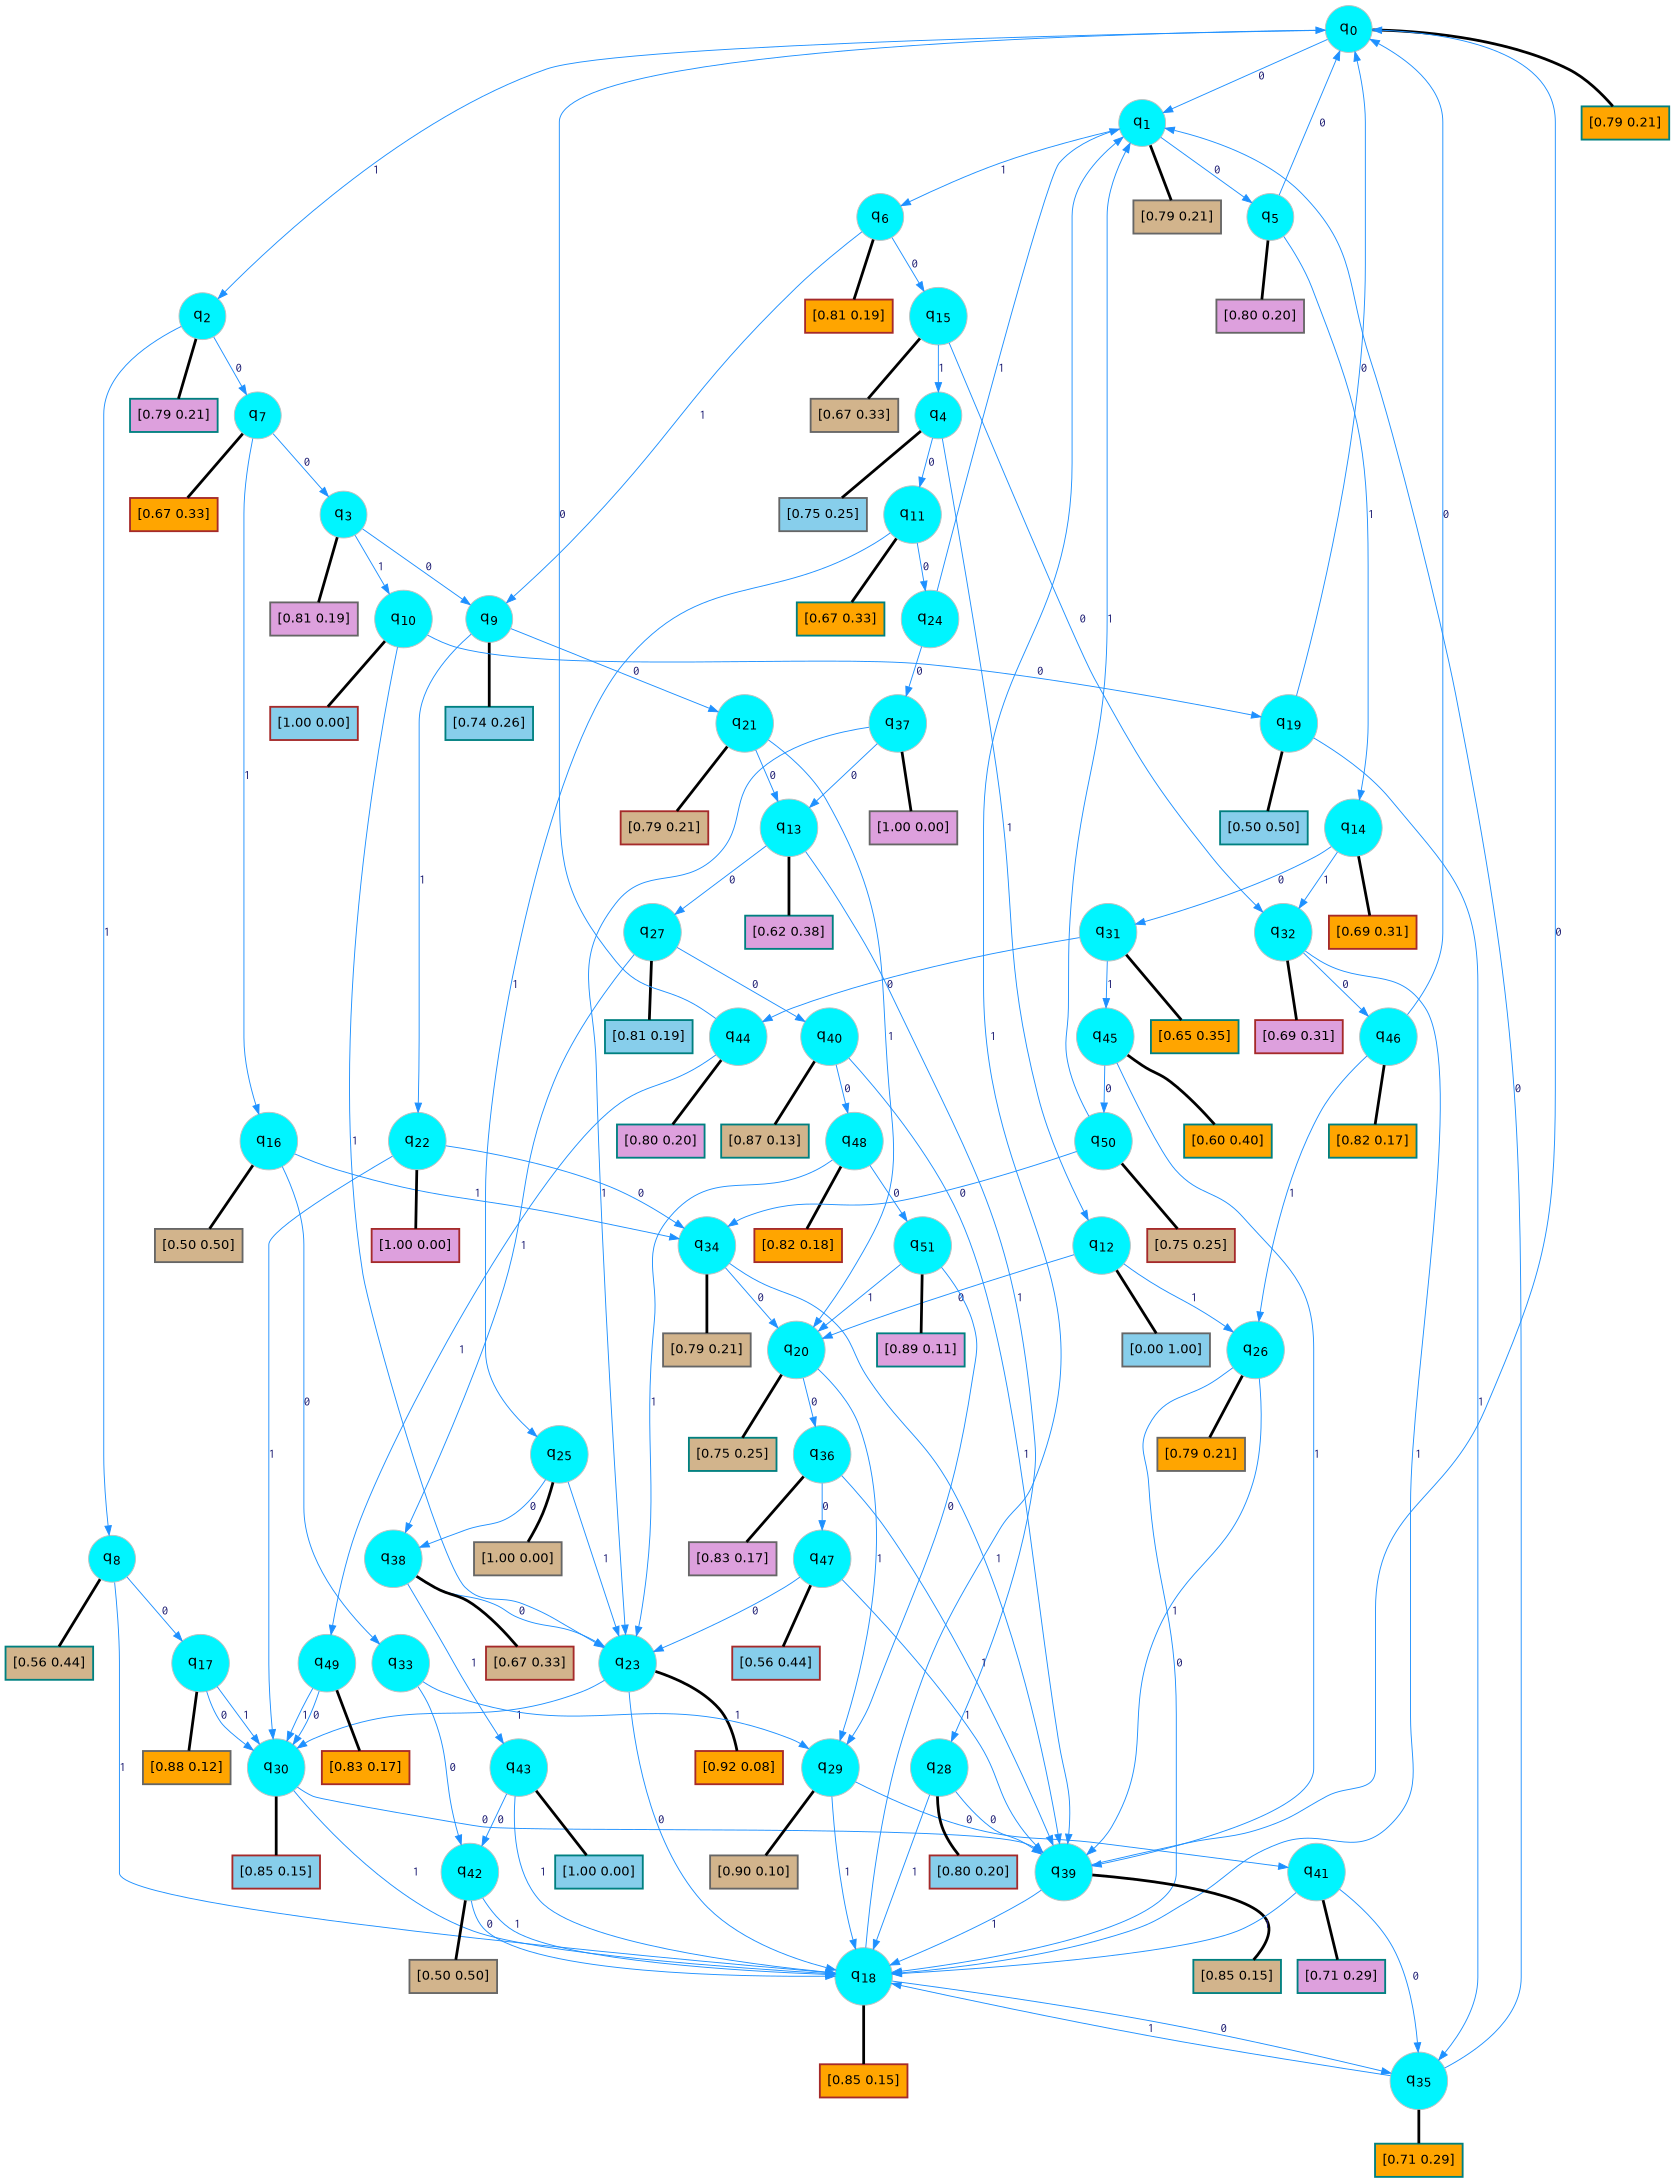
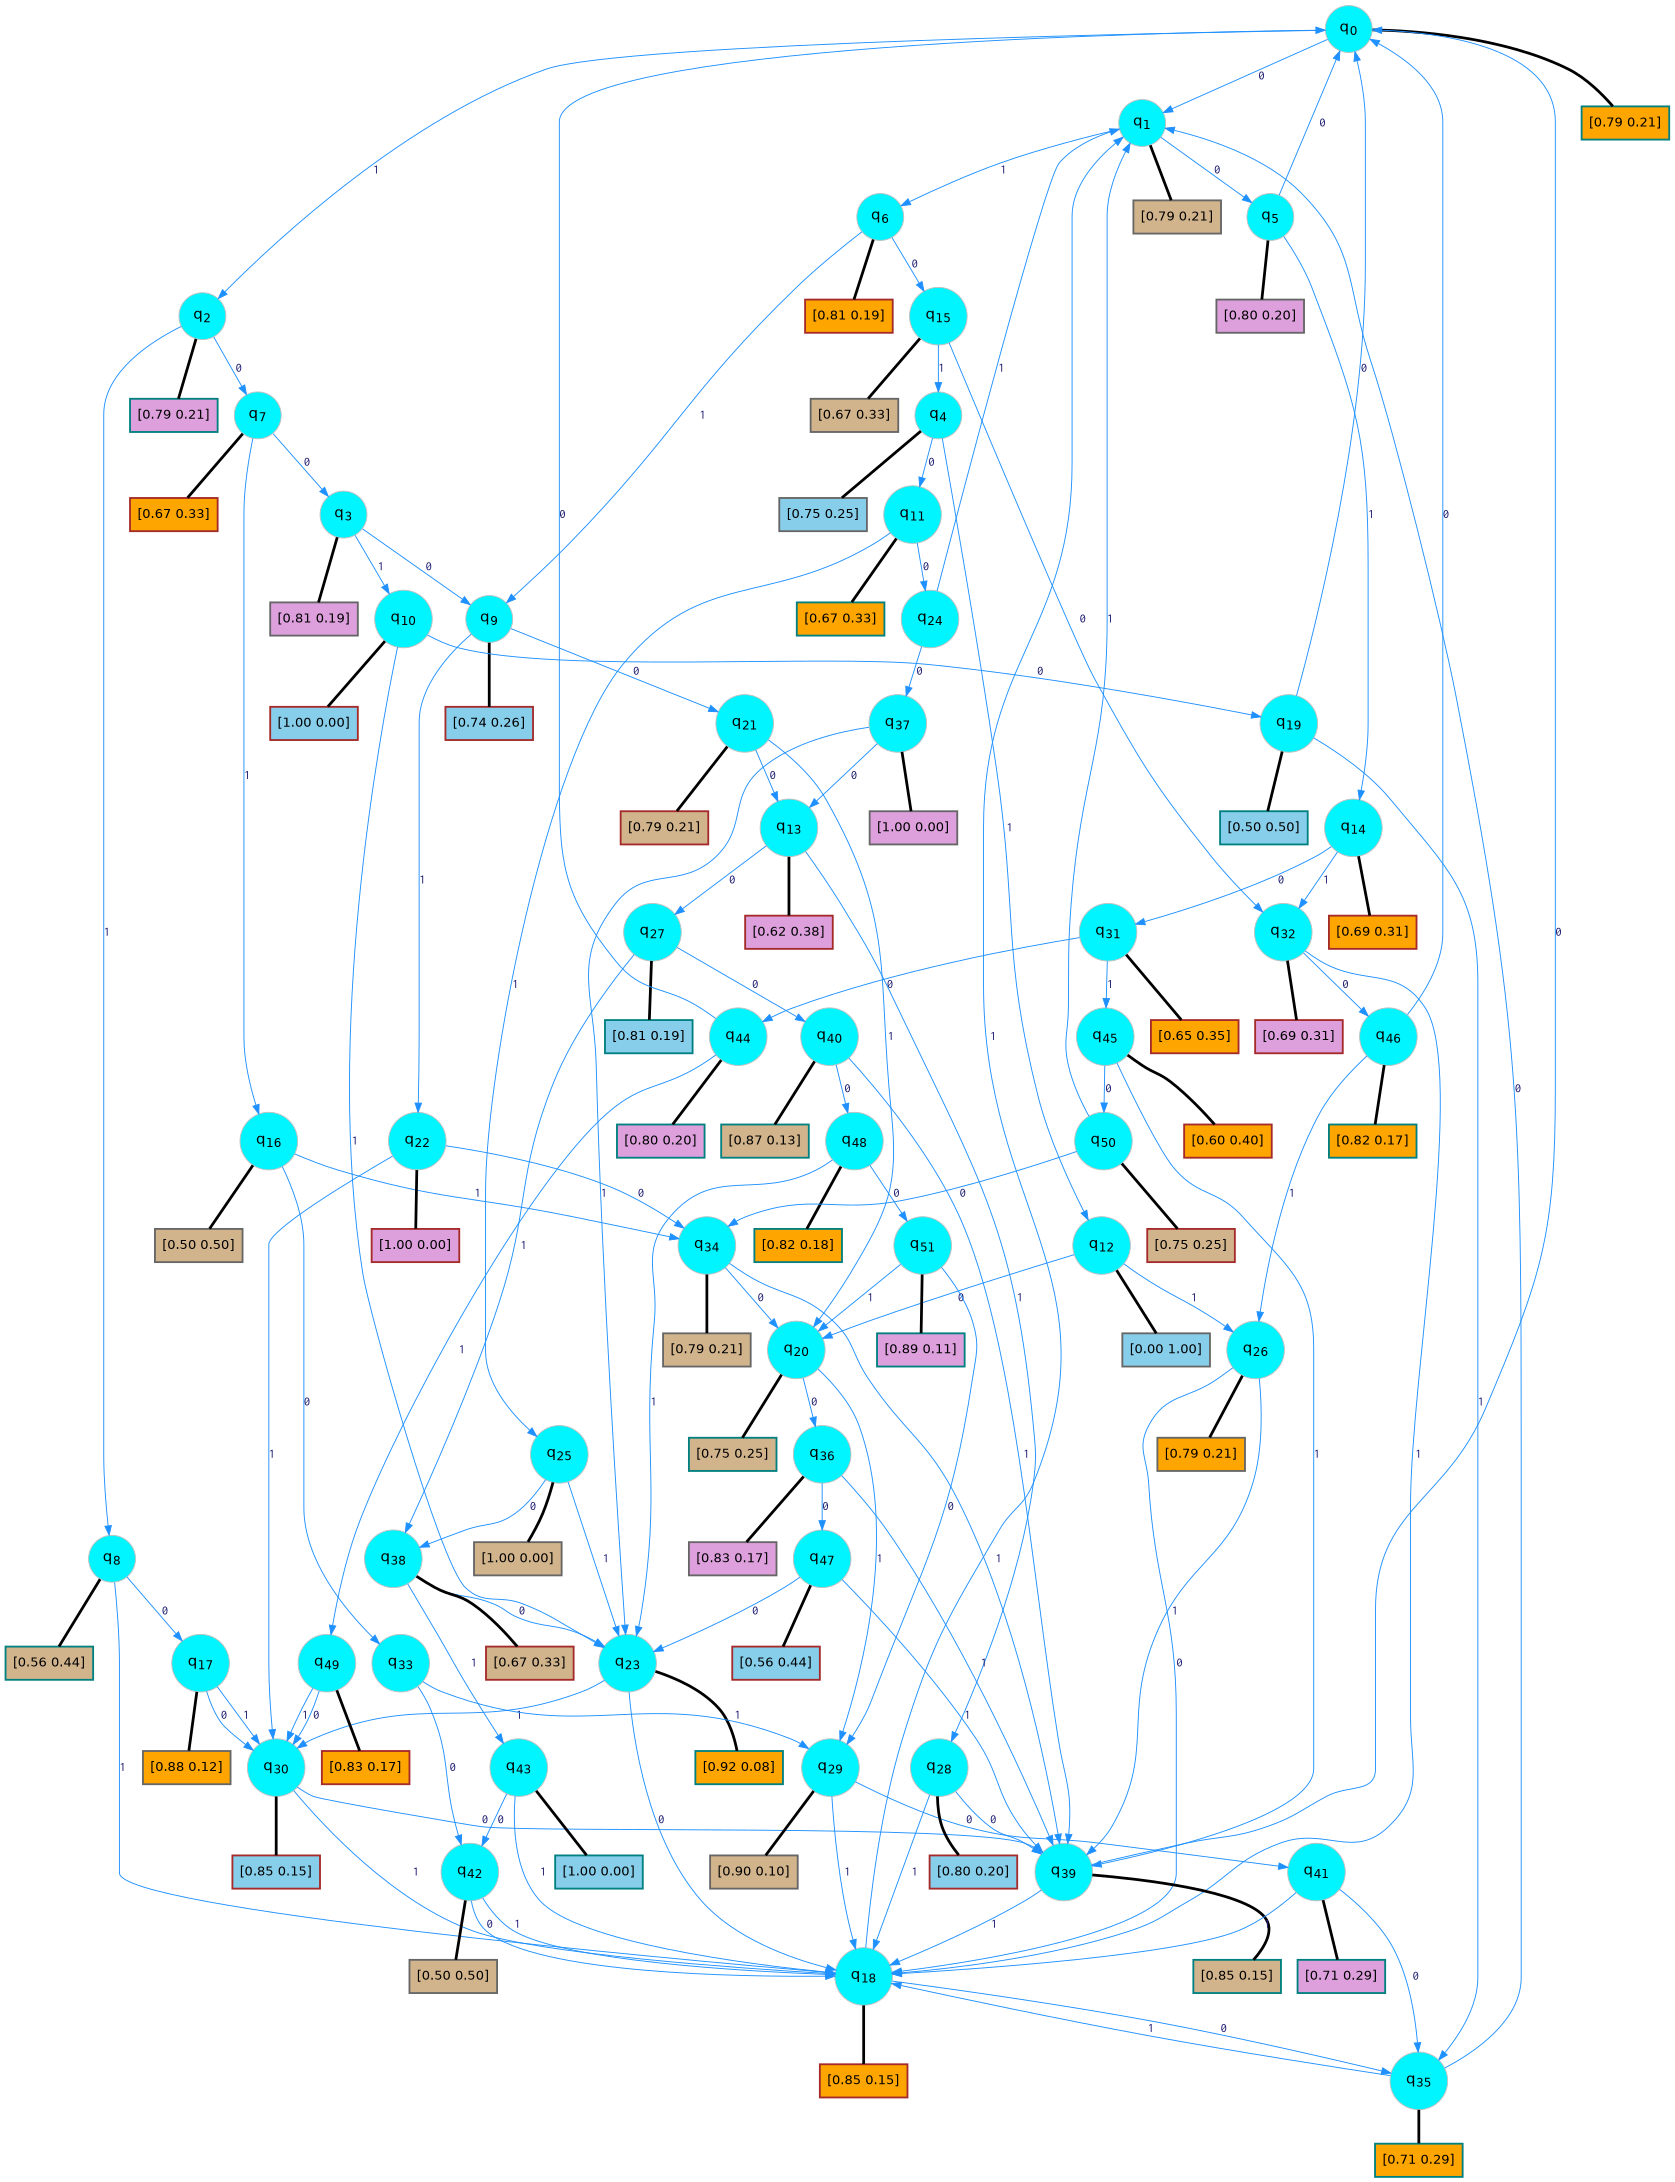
(489, 723) -> (489, 723)
(789, 932) -> (789, 932)
(1195, 1037) -> (1195, 1037)
(1228, 1141) -> (1228, 1141)
(798, 1246) -> (798, 1246)
(739, 1768) -> (739, 1768)
